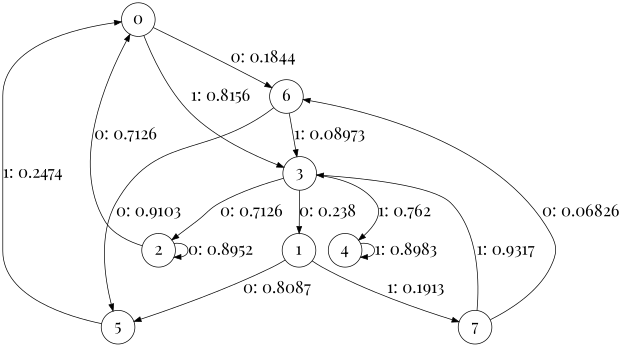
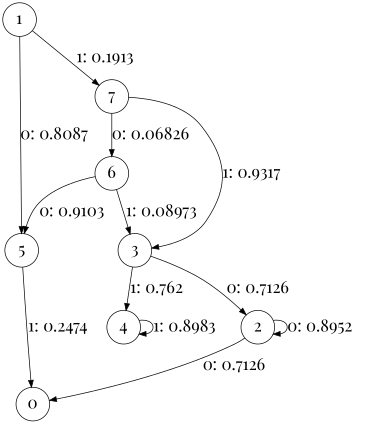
(210, 55) -> none
(194, 117) -> none
(299, 208) -> none
